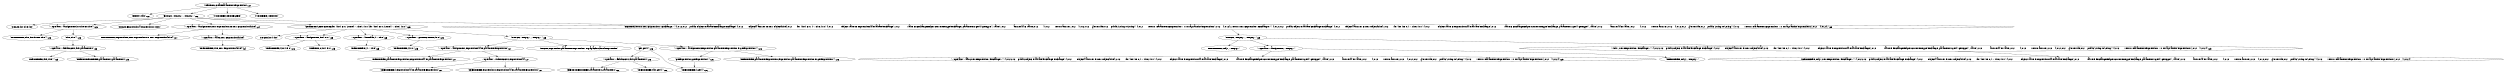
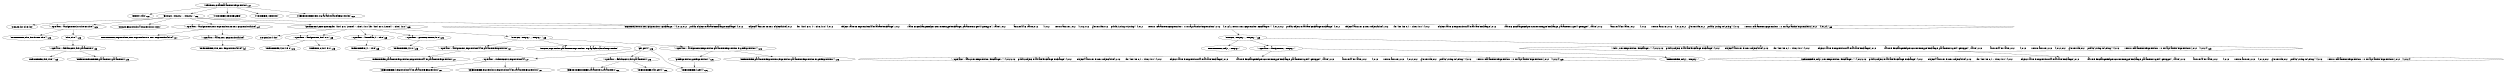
none -> (326, 16)
(489, 54) -> (587, 56)
